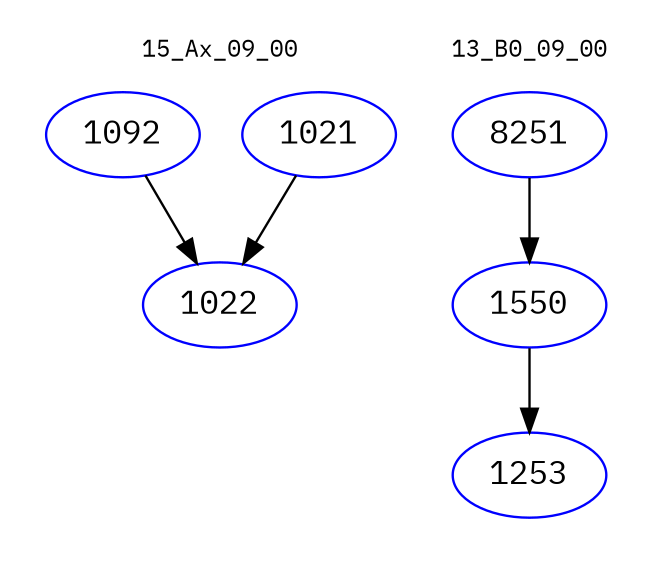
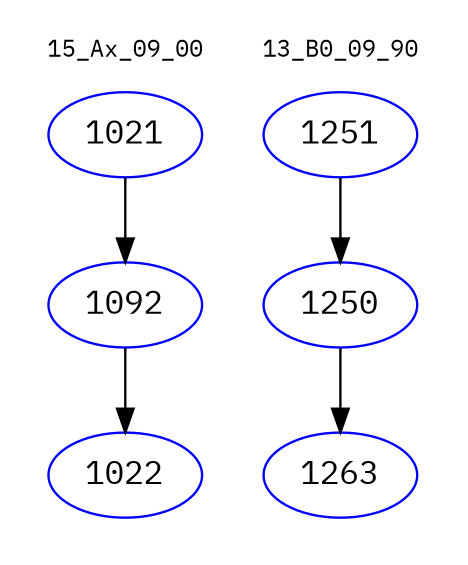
(531, 51) -> (342, 51)
(530, 135) -> (340, 135)
(276, 209) -> (125, 208)
(530, 305) -> (340, 305)
(530, 475) -> (340, 475)
